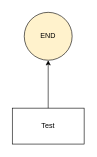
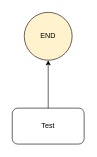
(48, 126) -> (48, 126)
